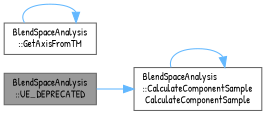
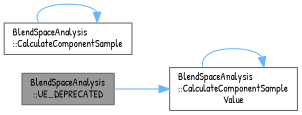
(50, 39) -> (68, 39)
(198, 89) -> (234, 89)
